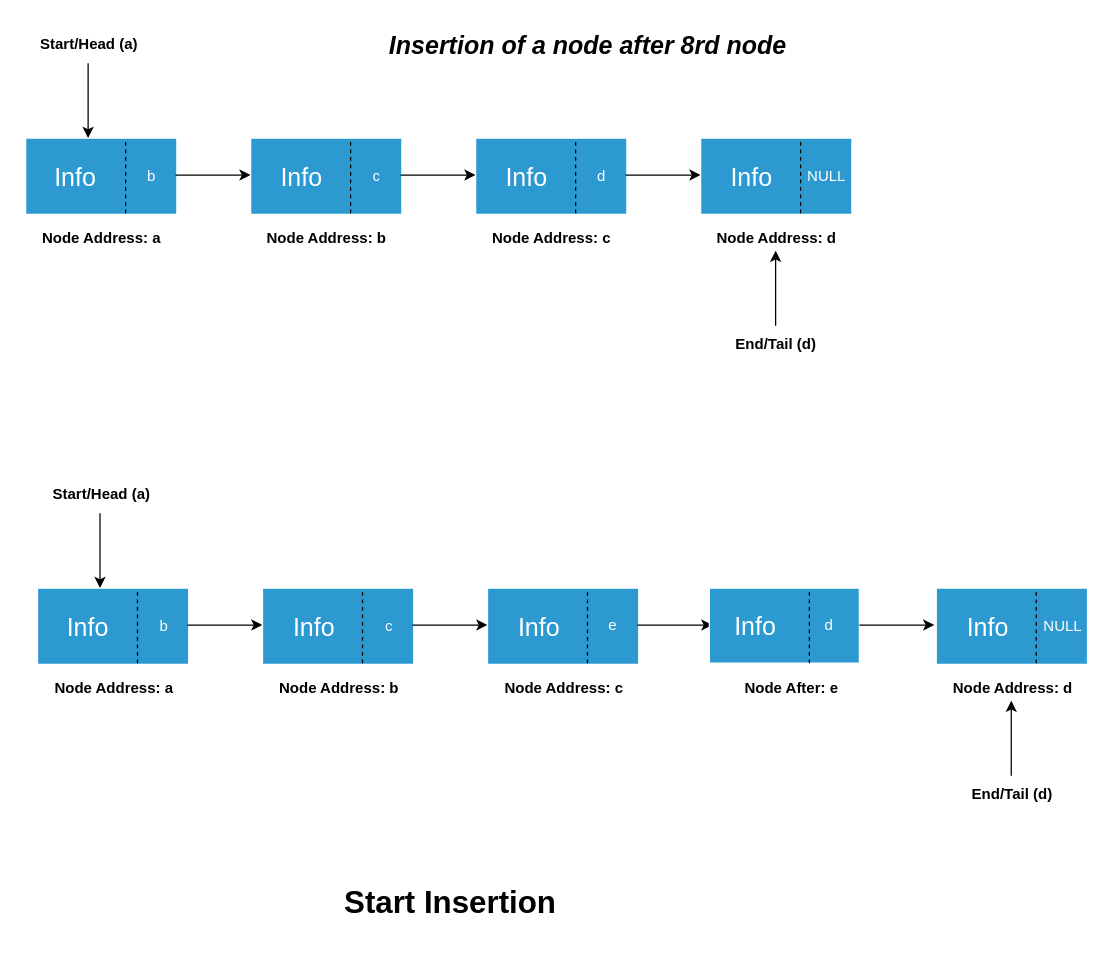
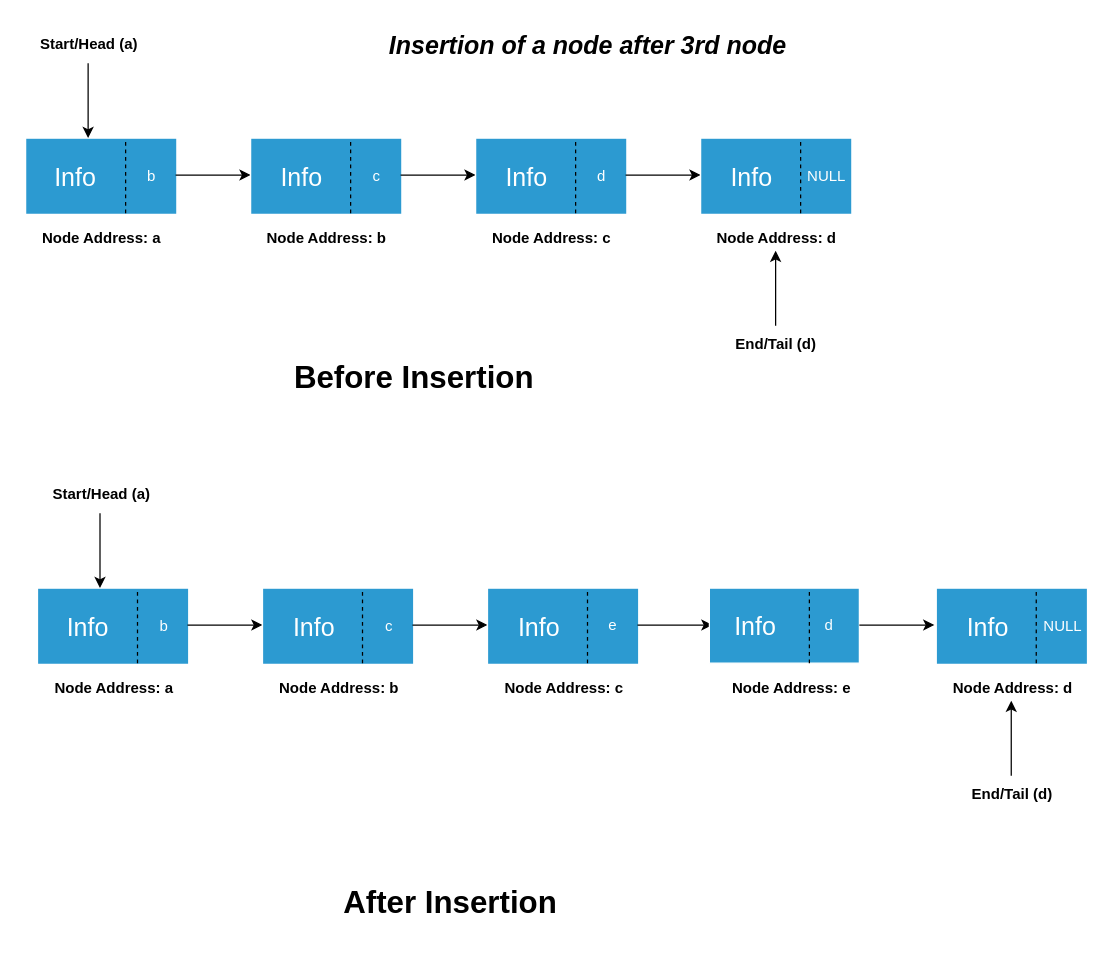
(588, 44) -> (588, 44)
none -> (414, 376)
(792, 688) -> (792, 688)
(451, 901) -> (451, 901)
